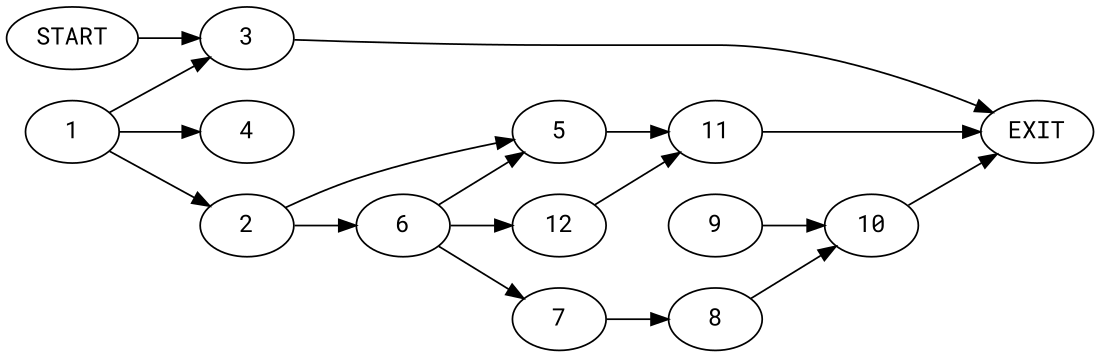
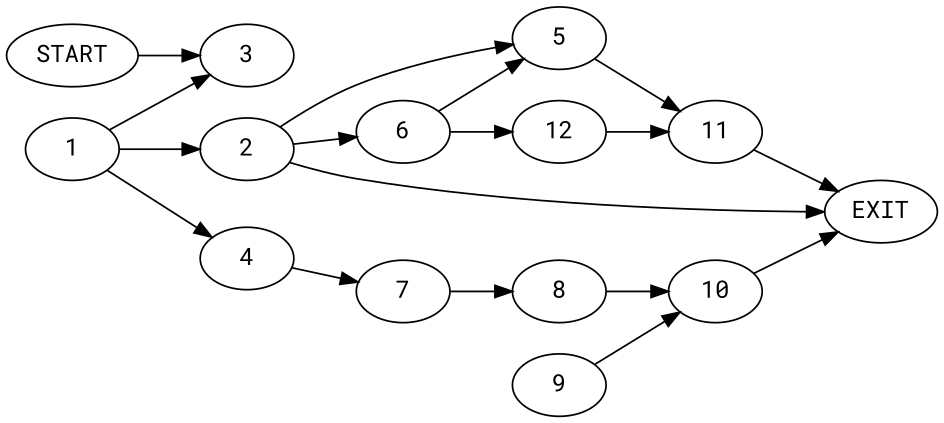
(639, 45) -> (546, 201)
(474, 268) -> (316, 273)
